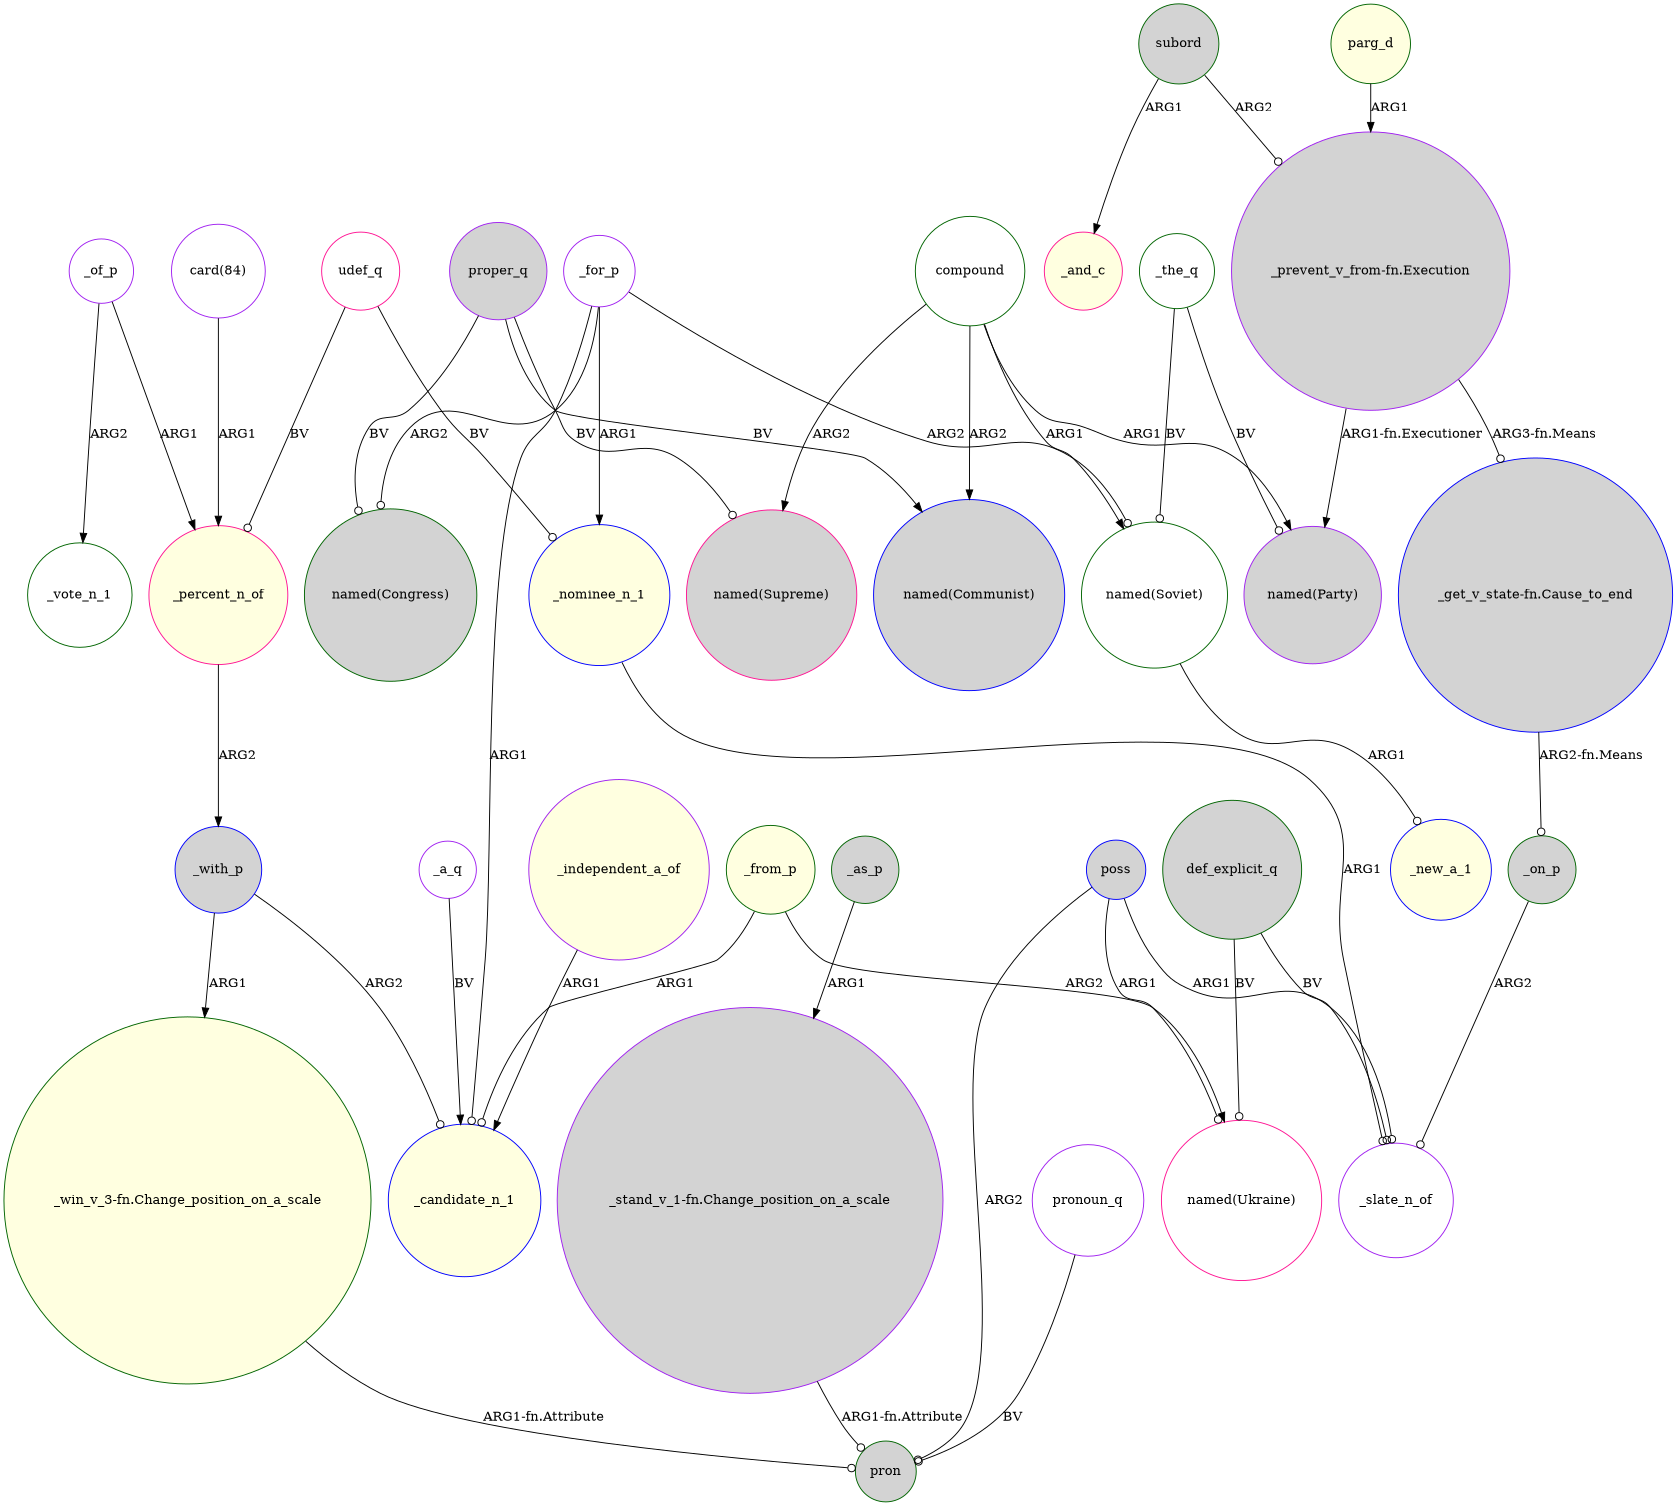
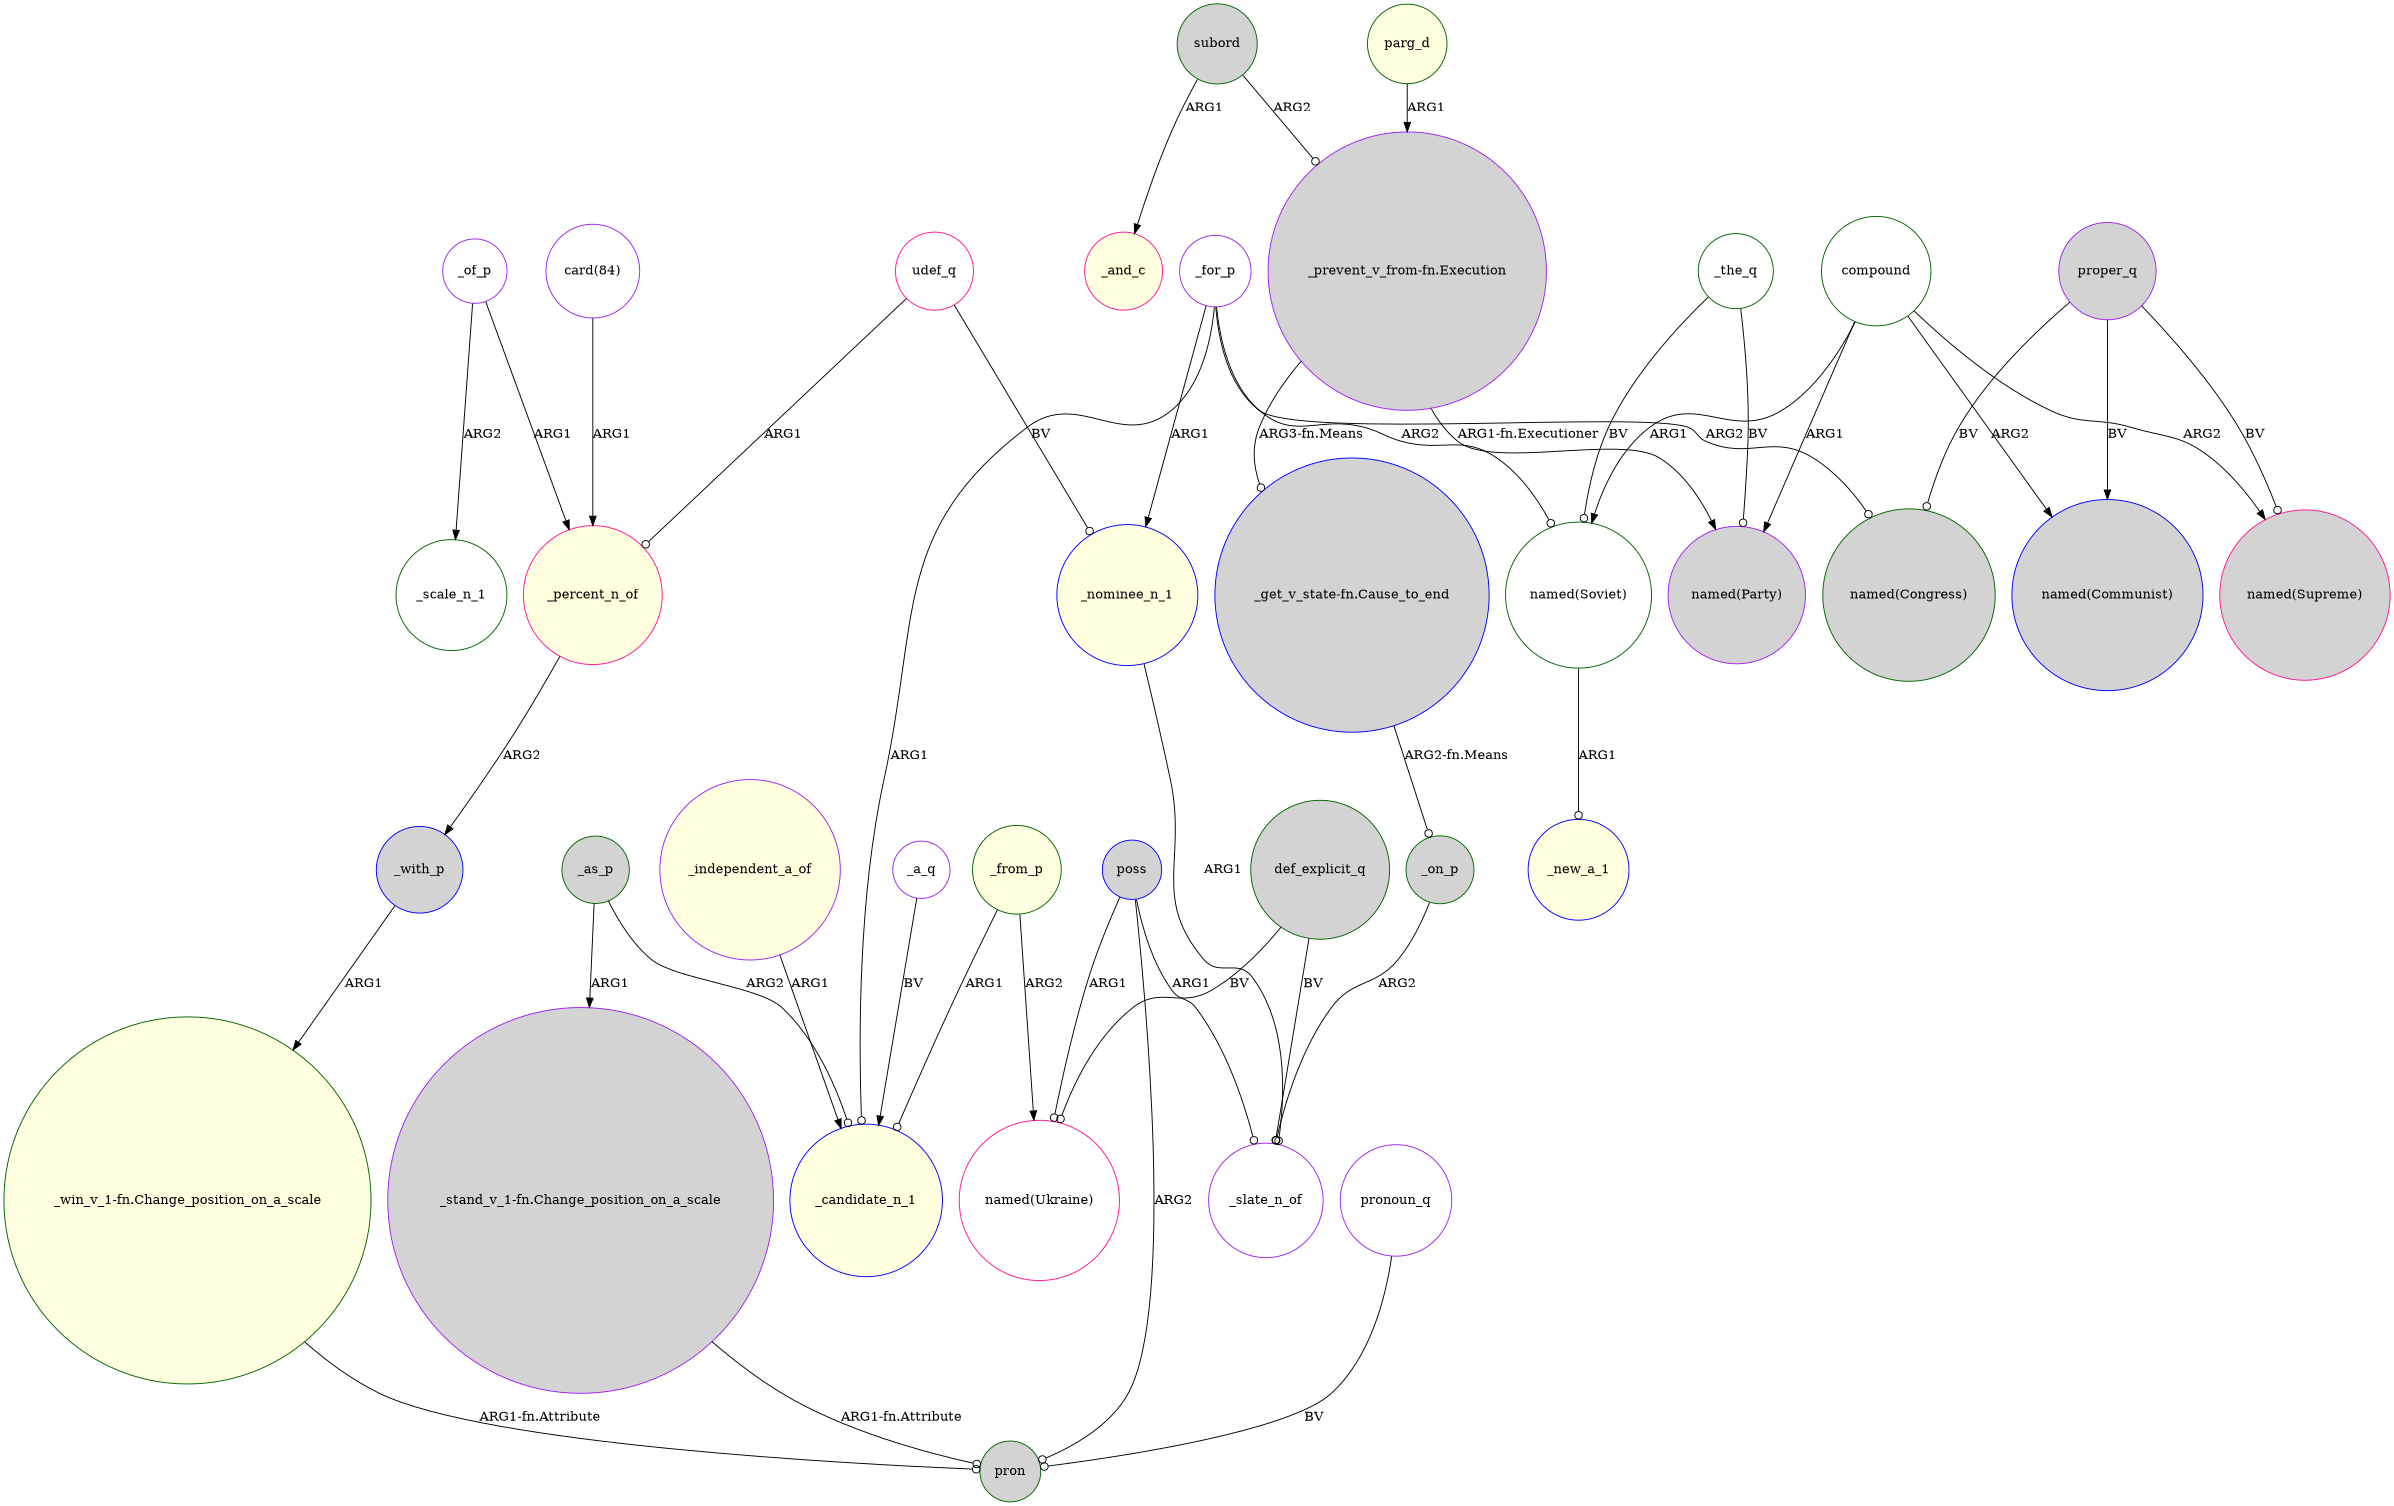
(299, 434) -> (783, 434)
(80, 595) -> (451, 595)
(366, 992) -> (744, 990)
(187, 1200) -> (187, 1200)
